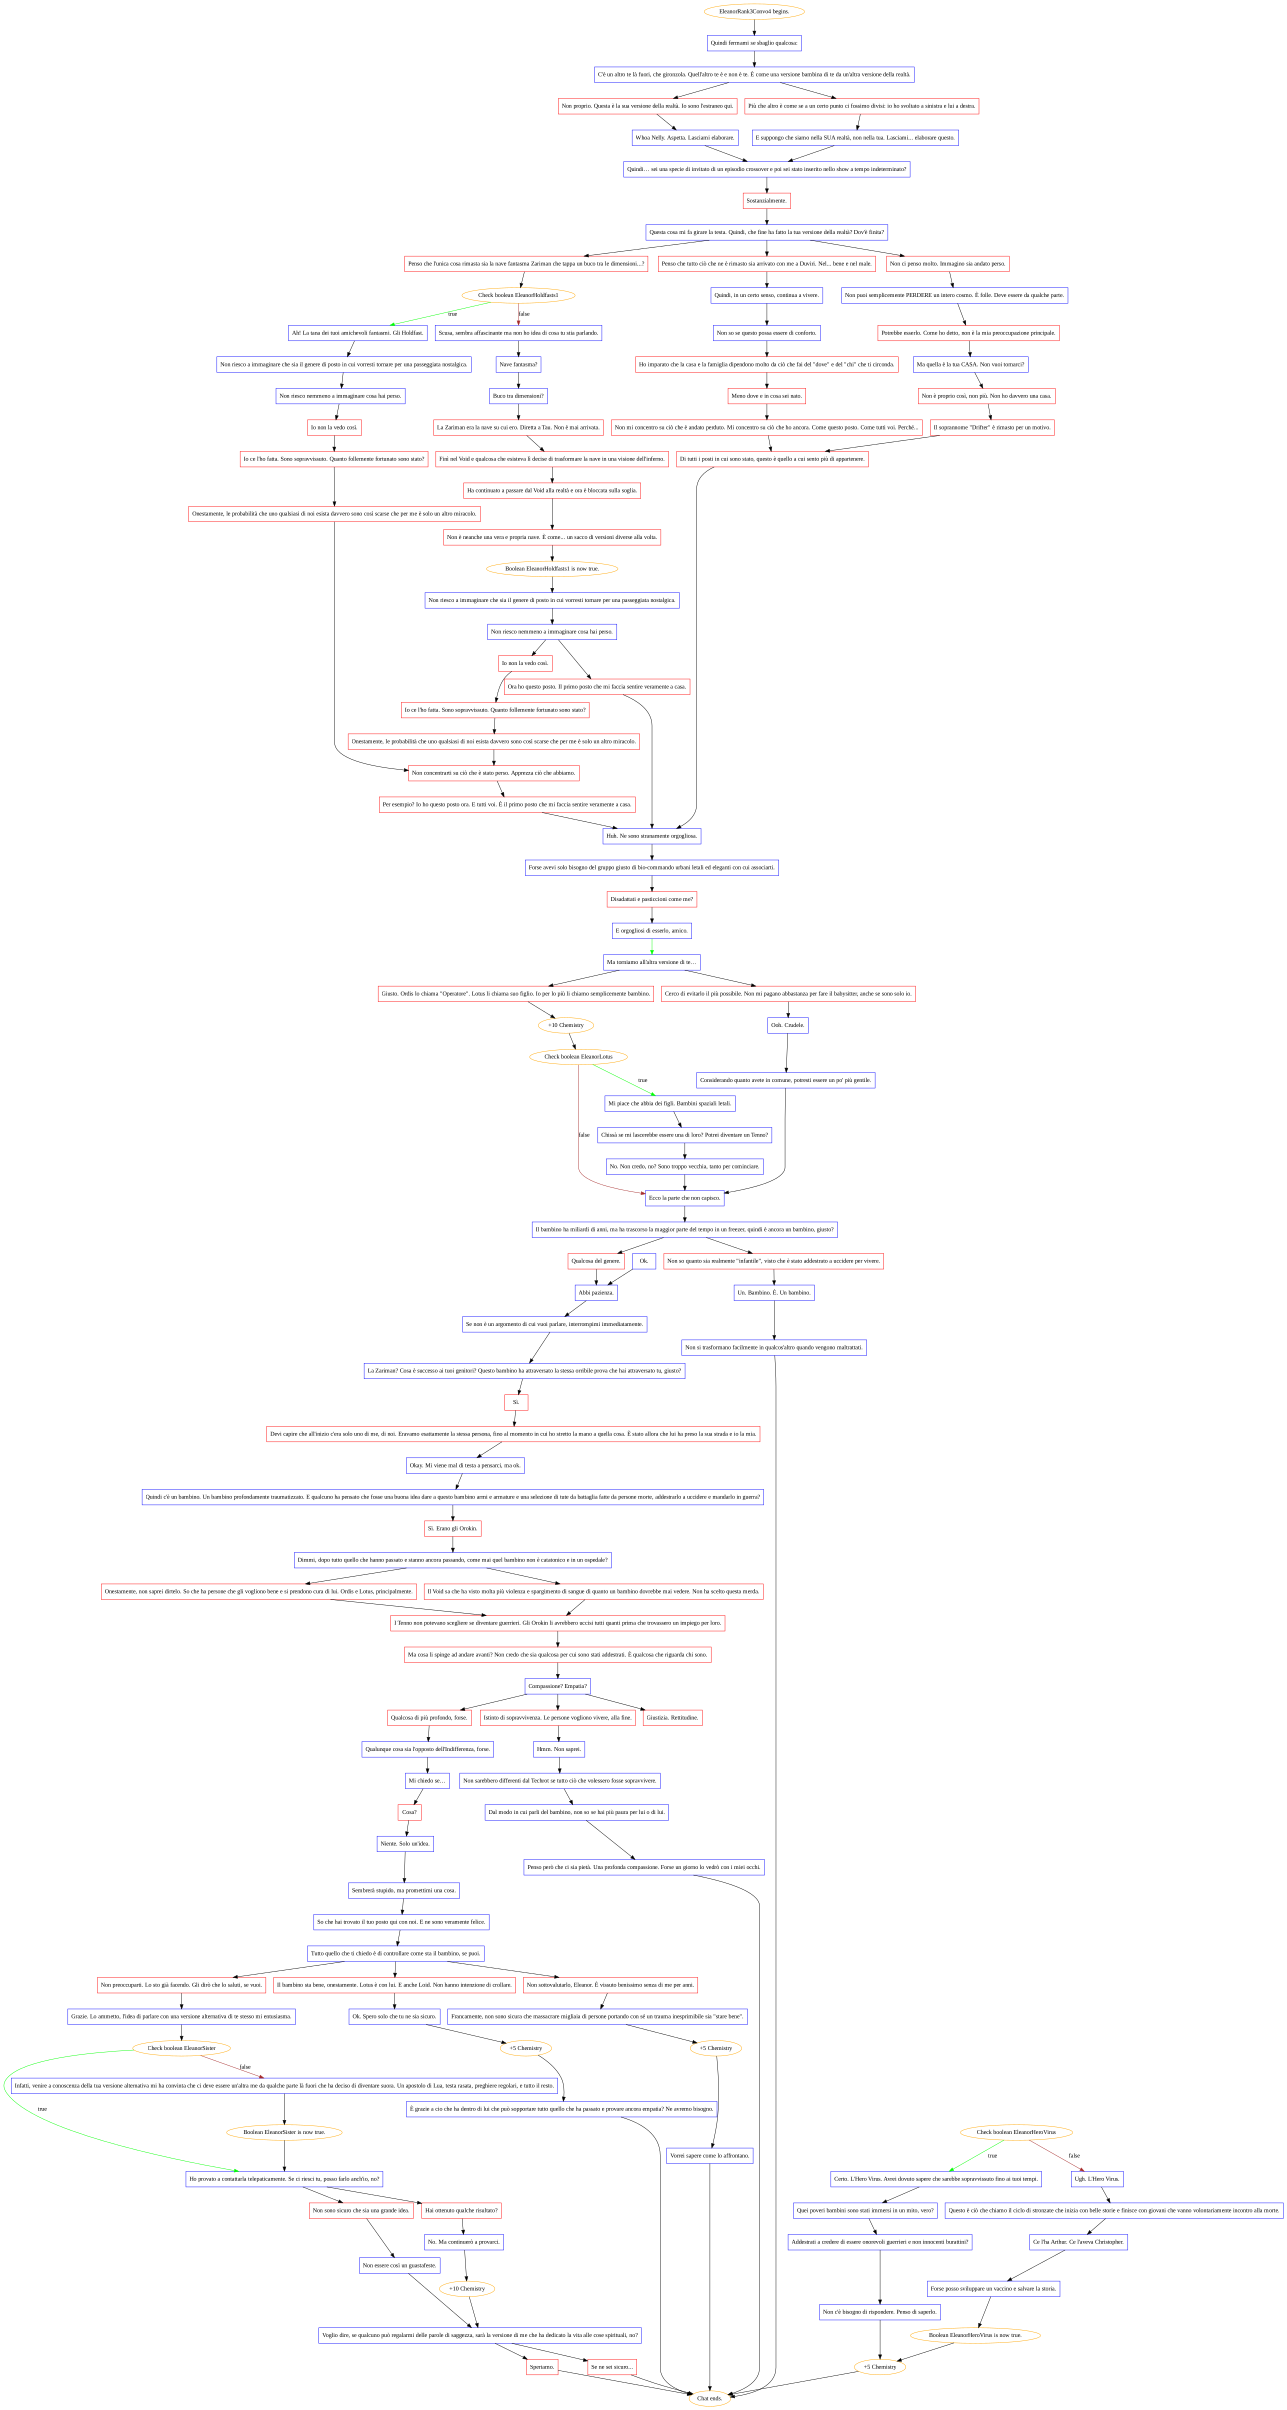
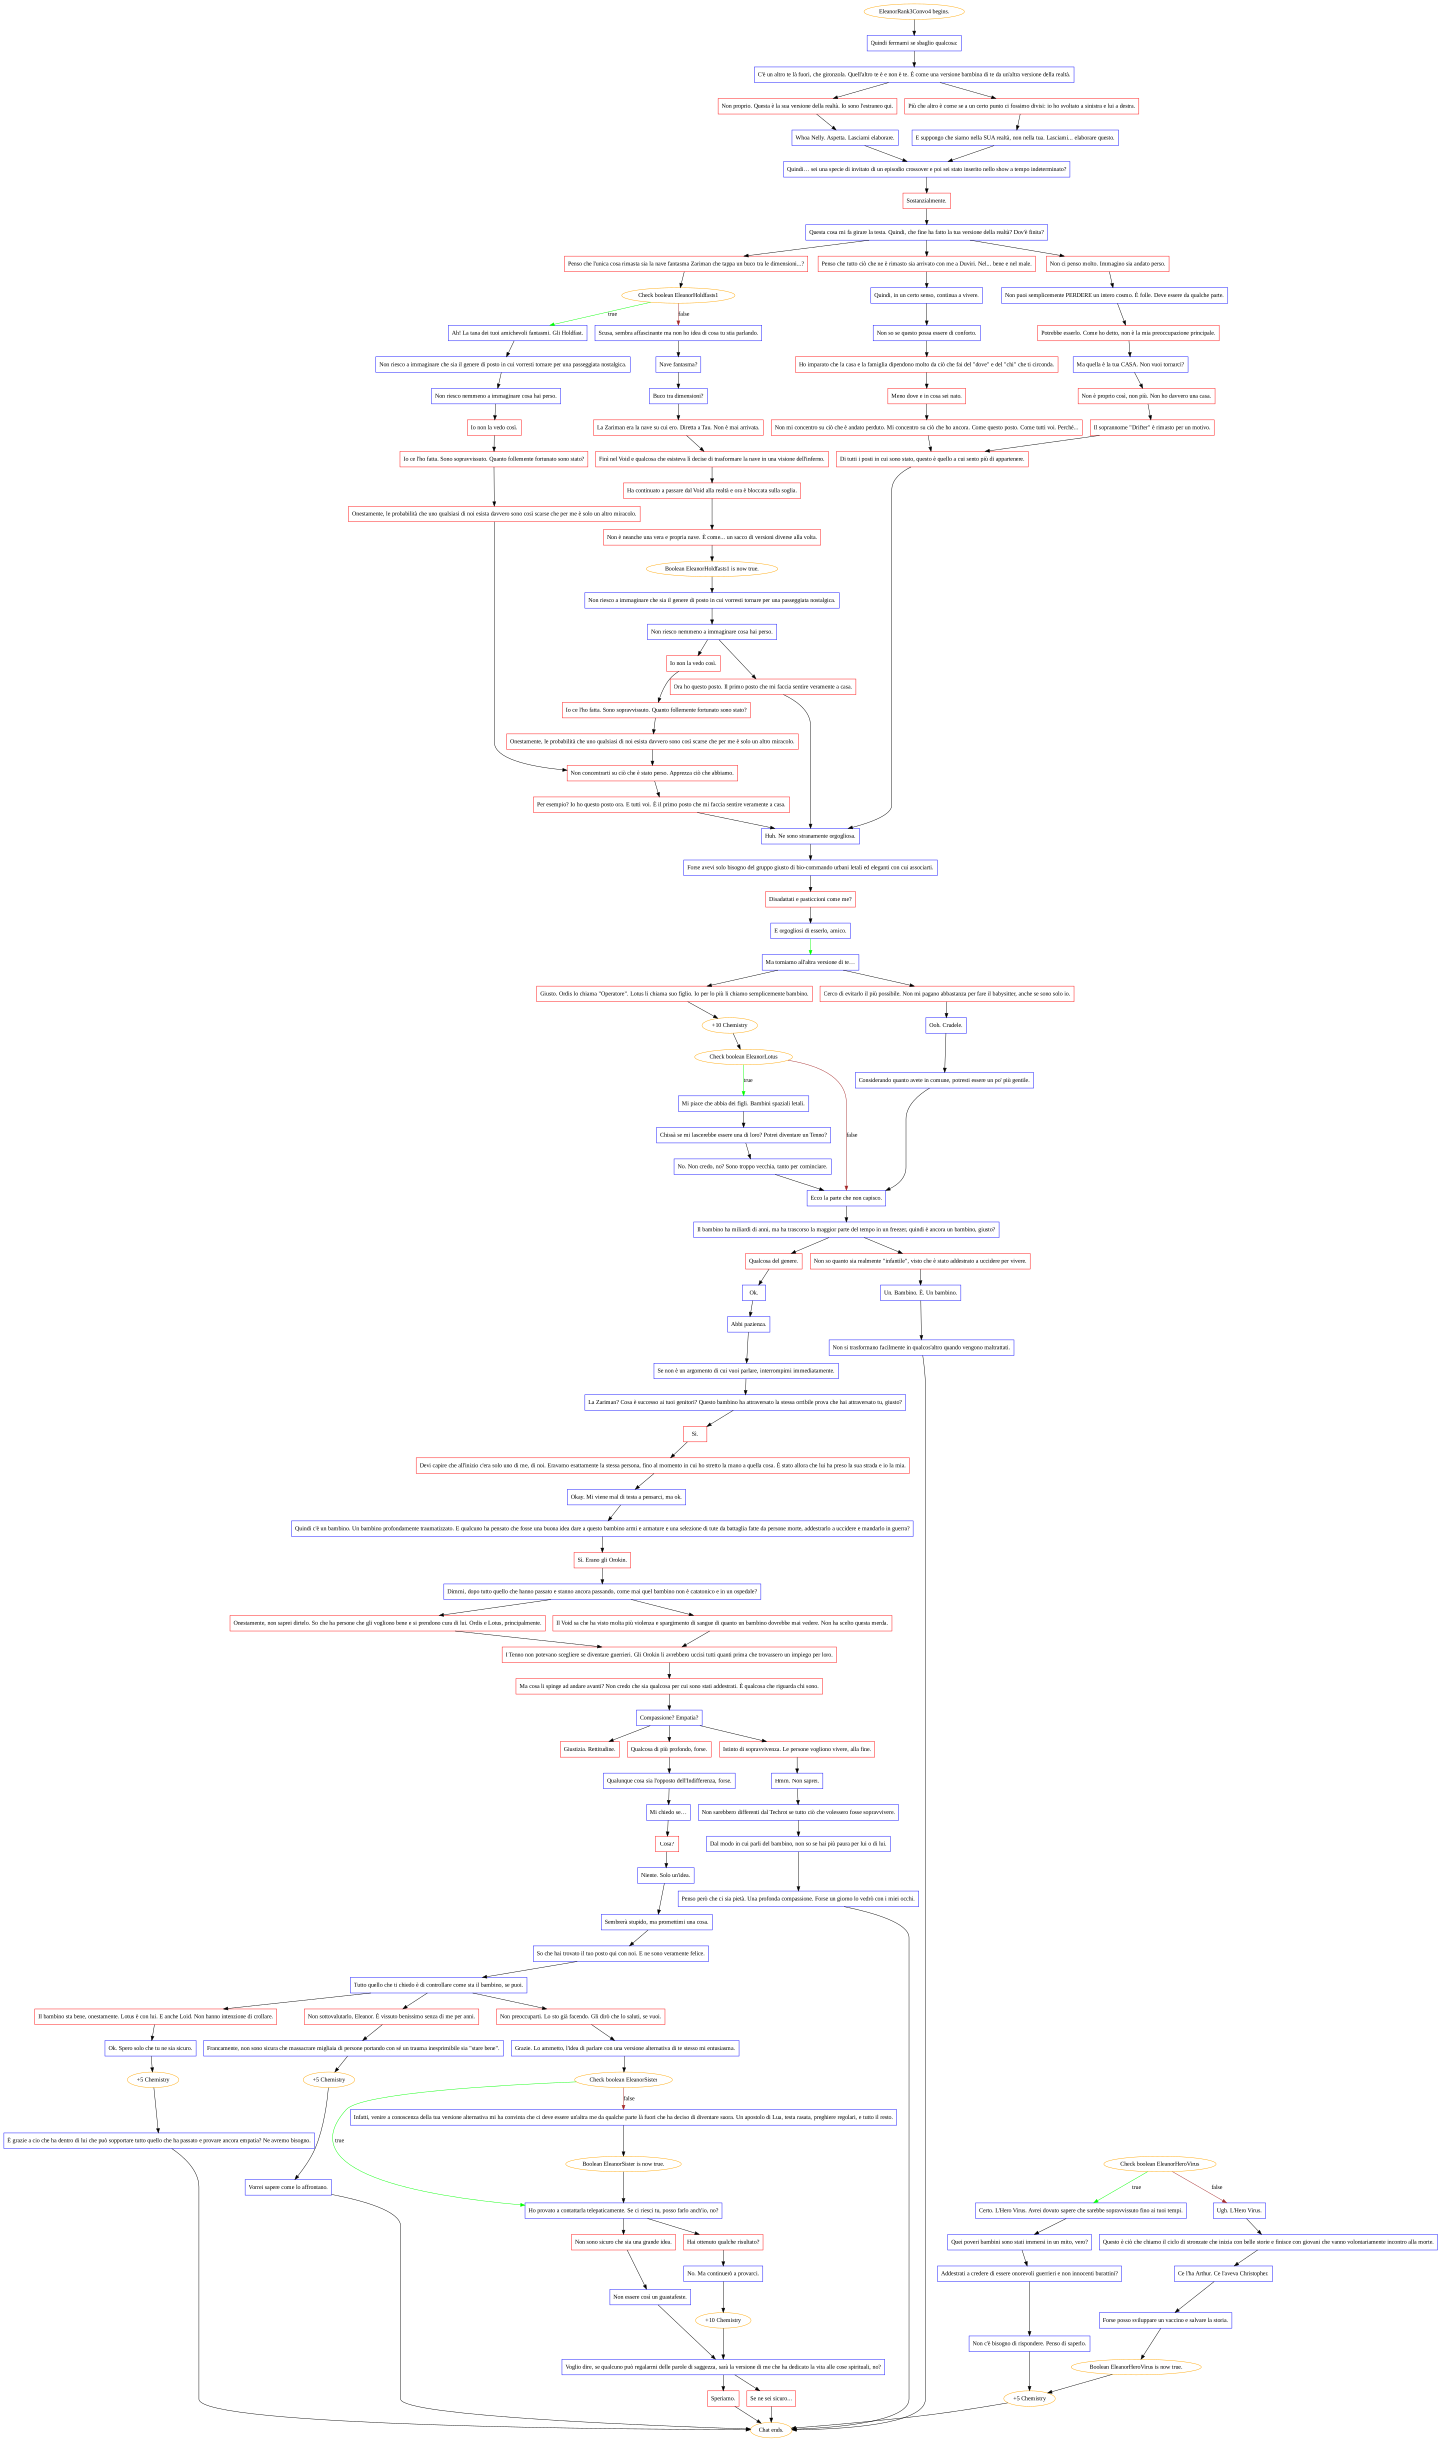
(596, 1275) -> (765, 1275)
